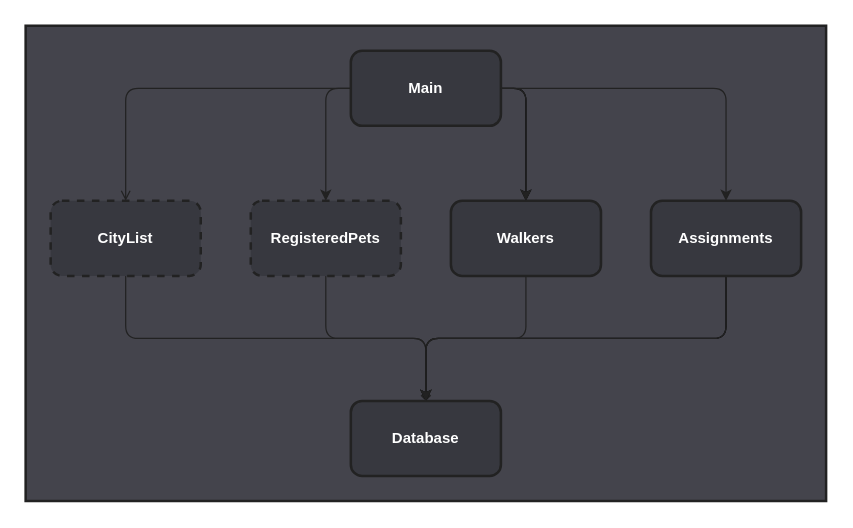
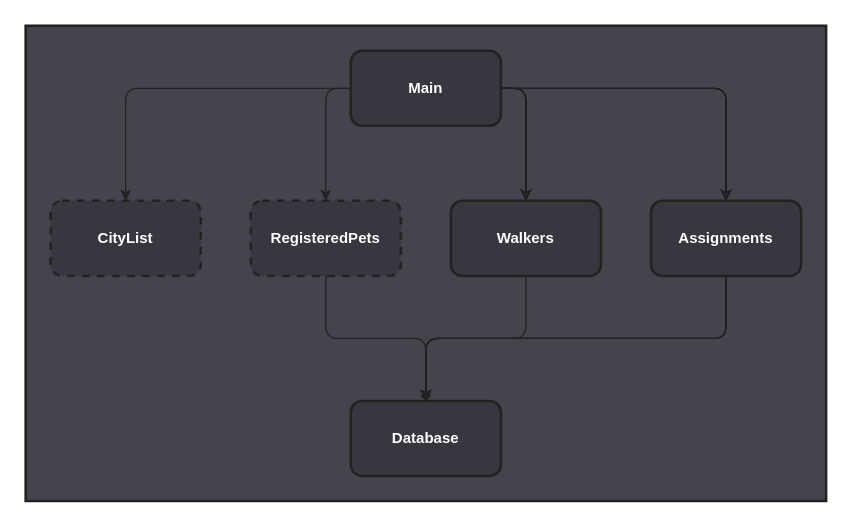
(126, 193) -> (126, 191)
none -> (726, 193)
(201, 338) -> none
